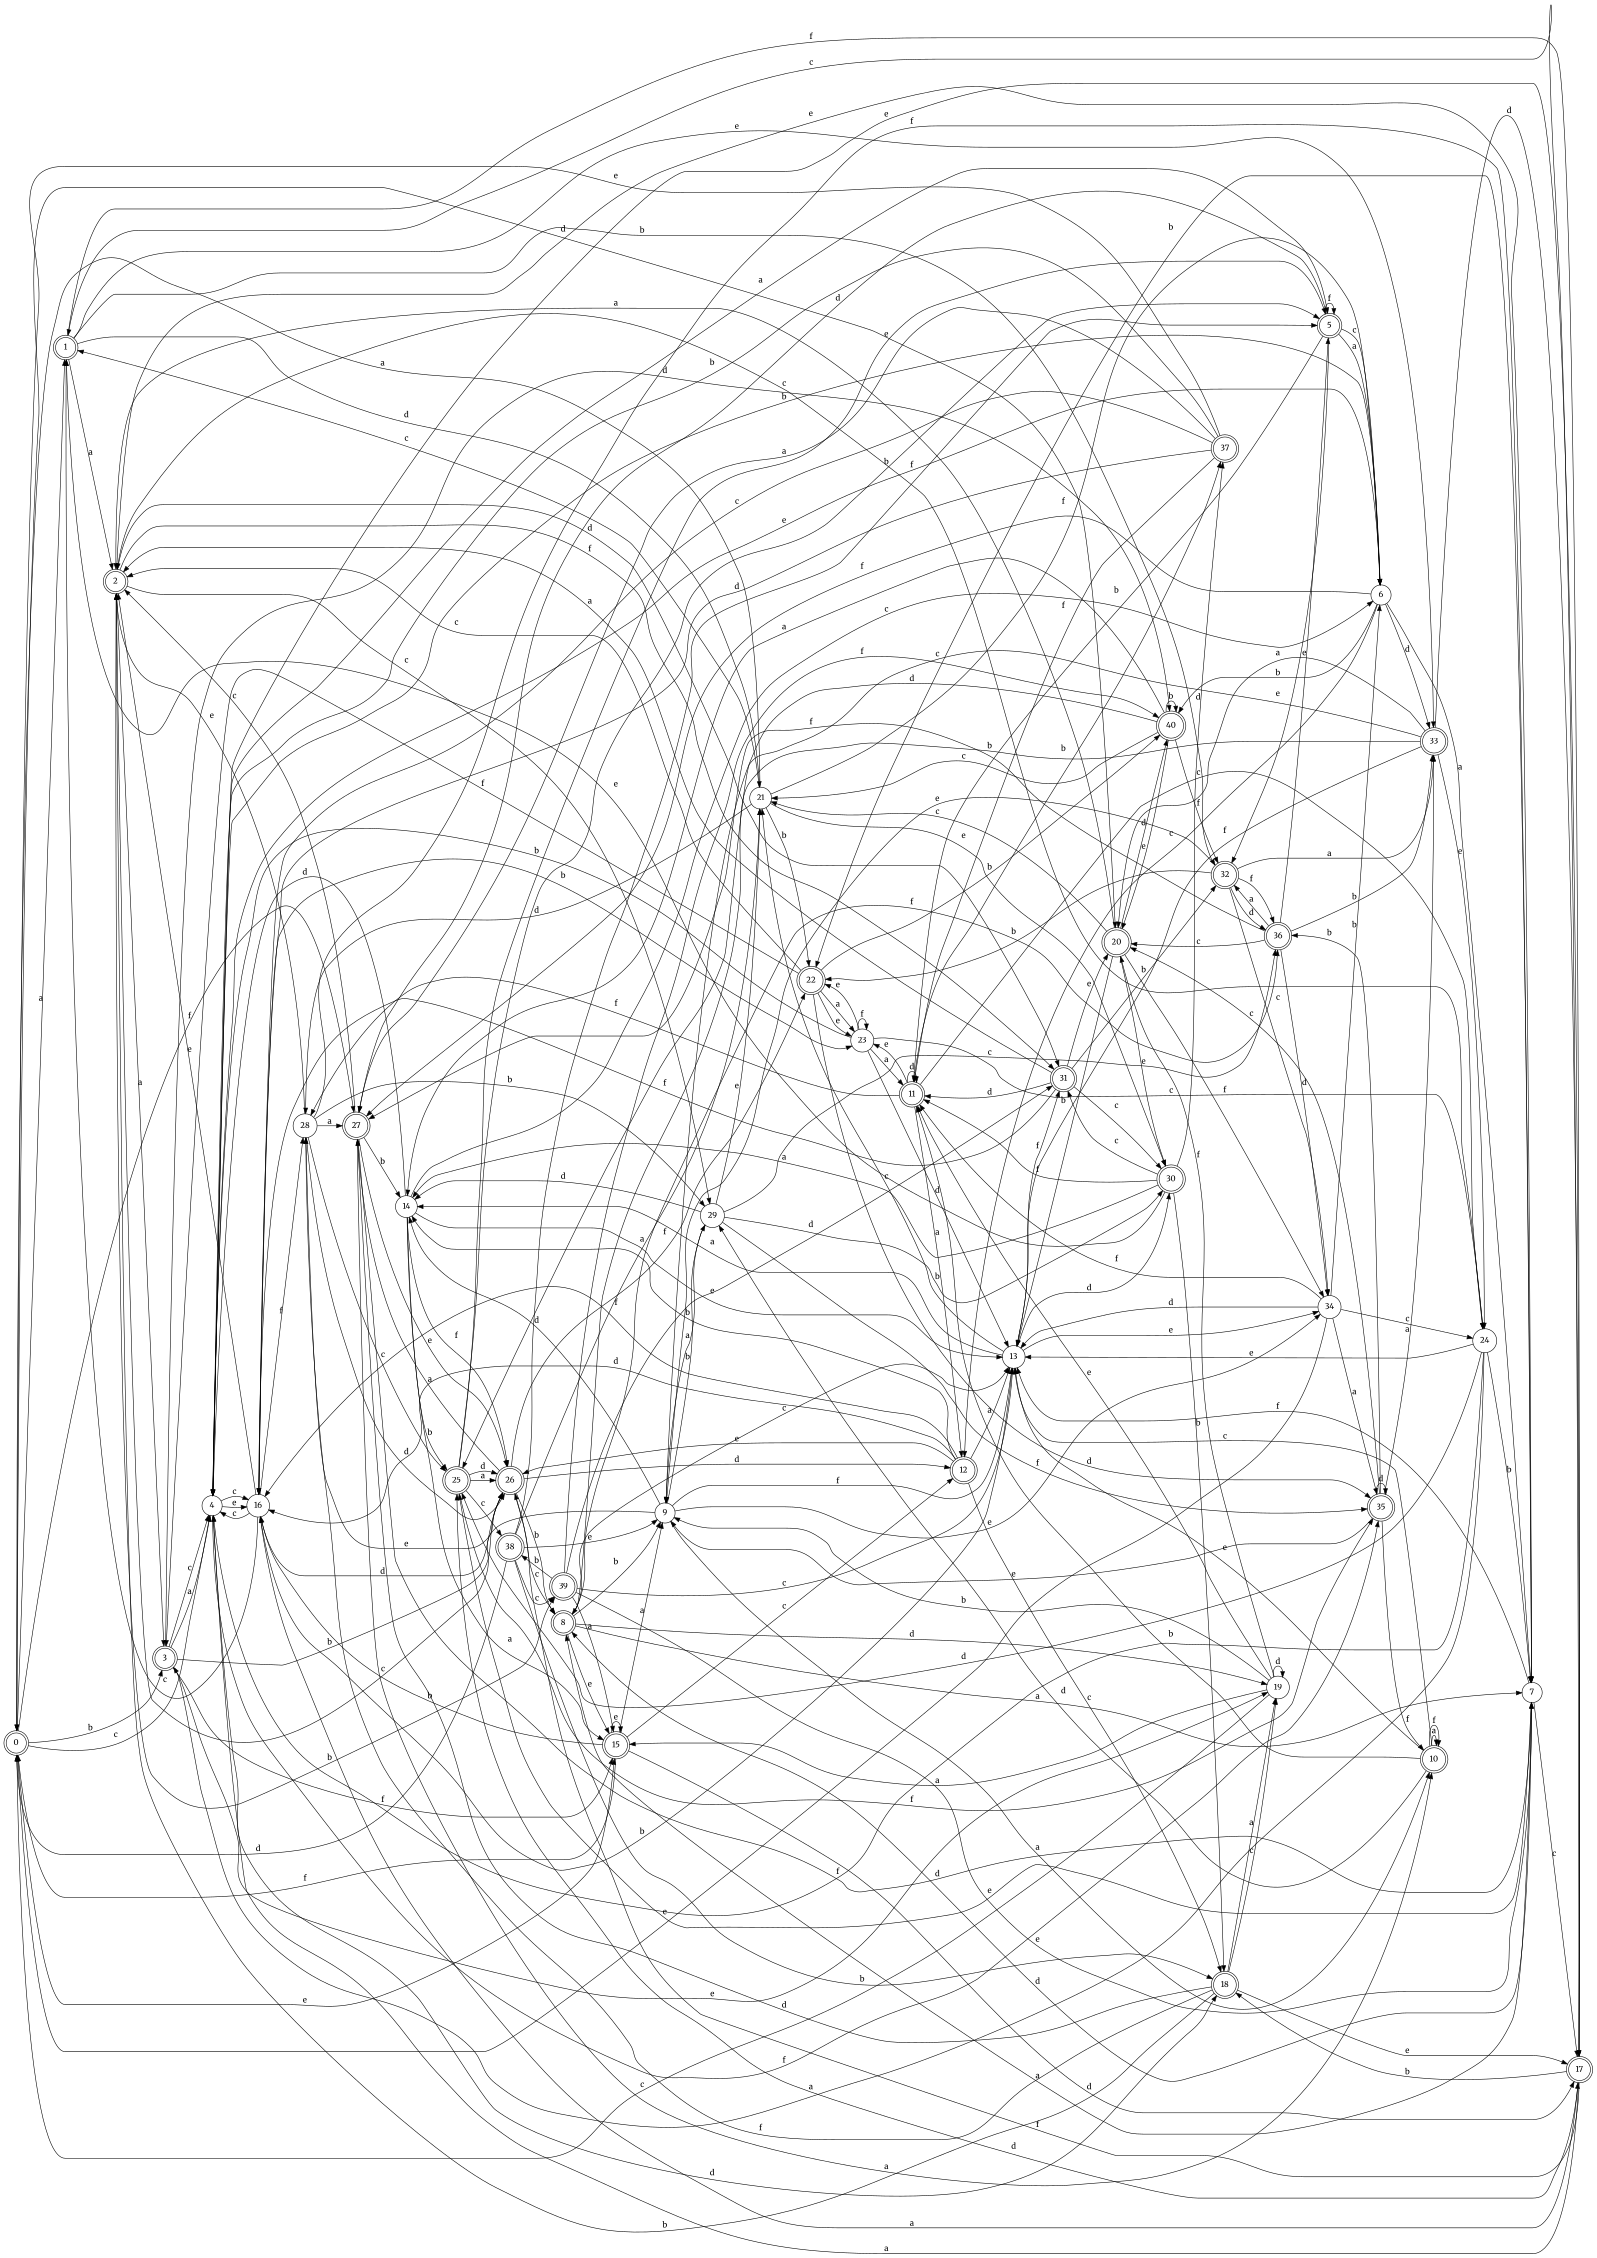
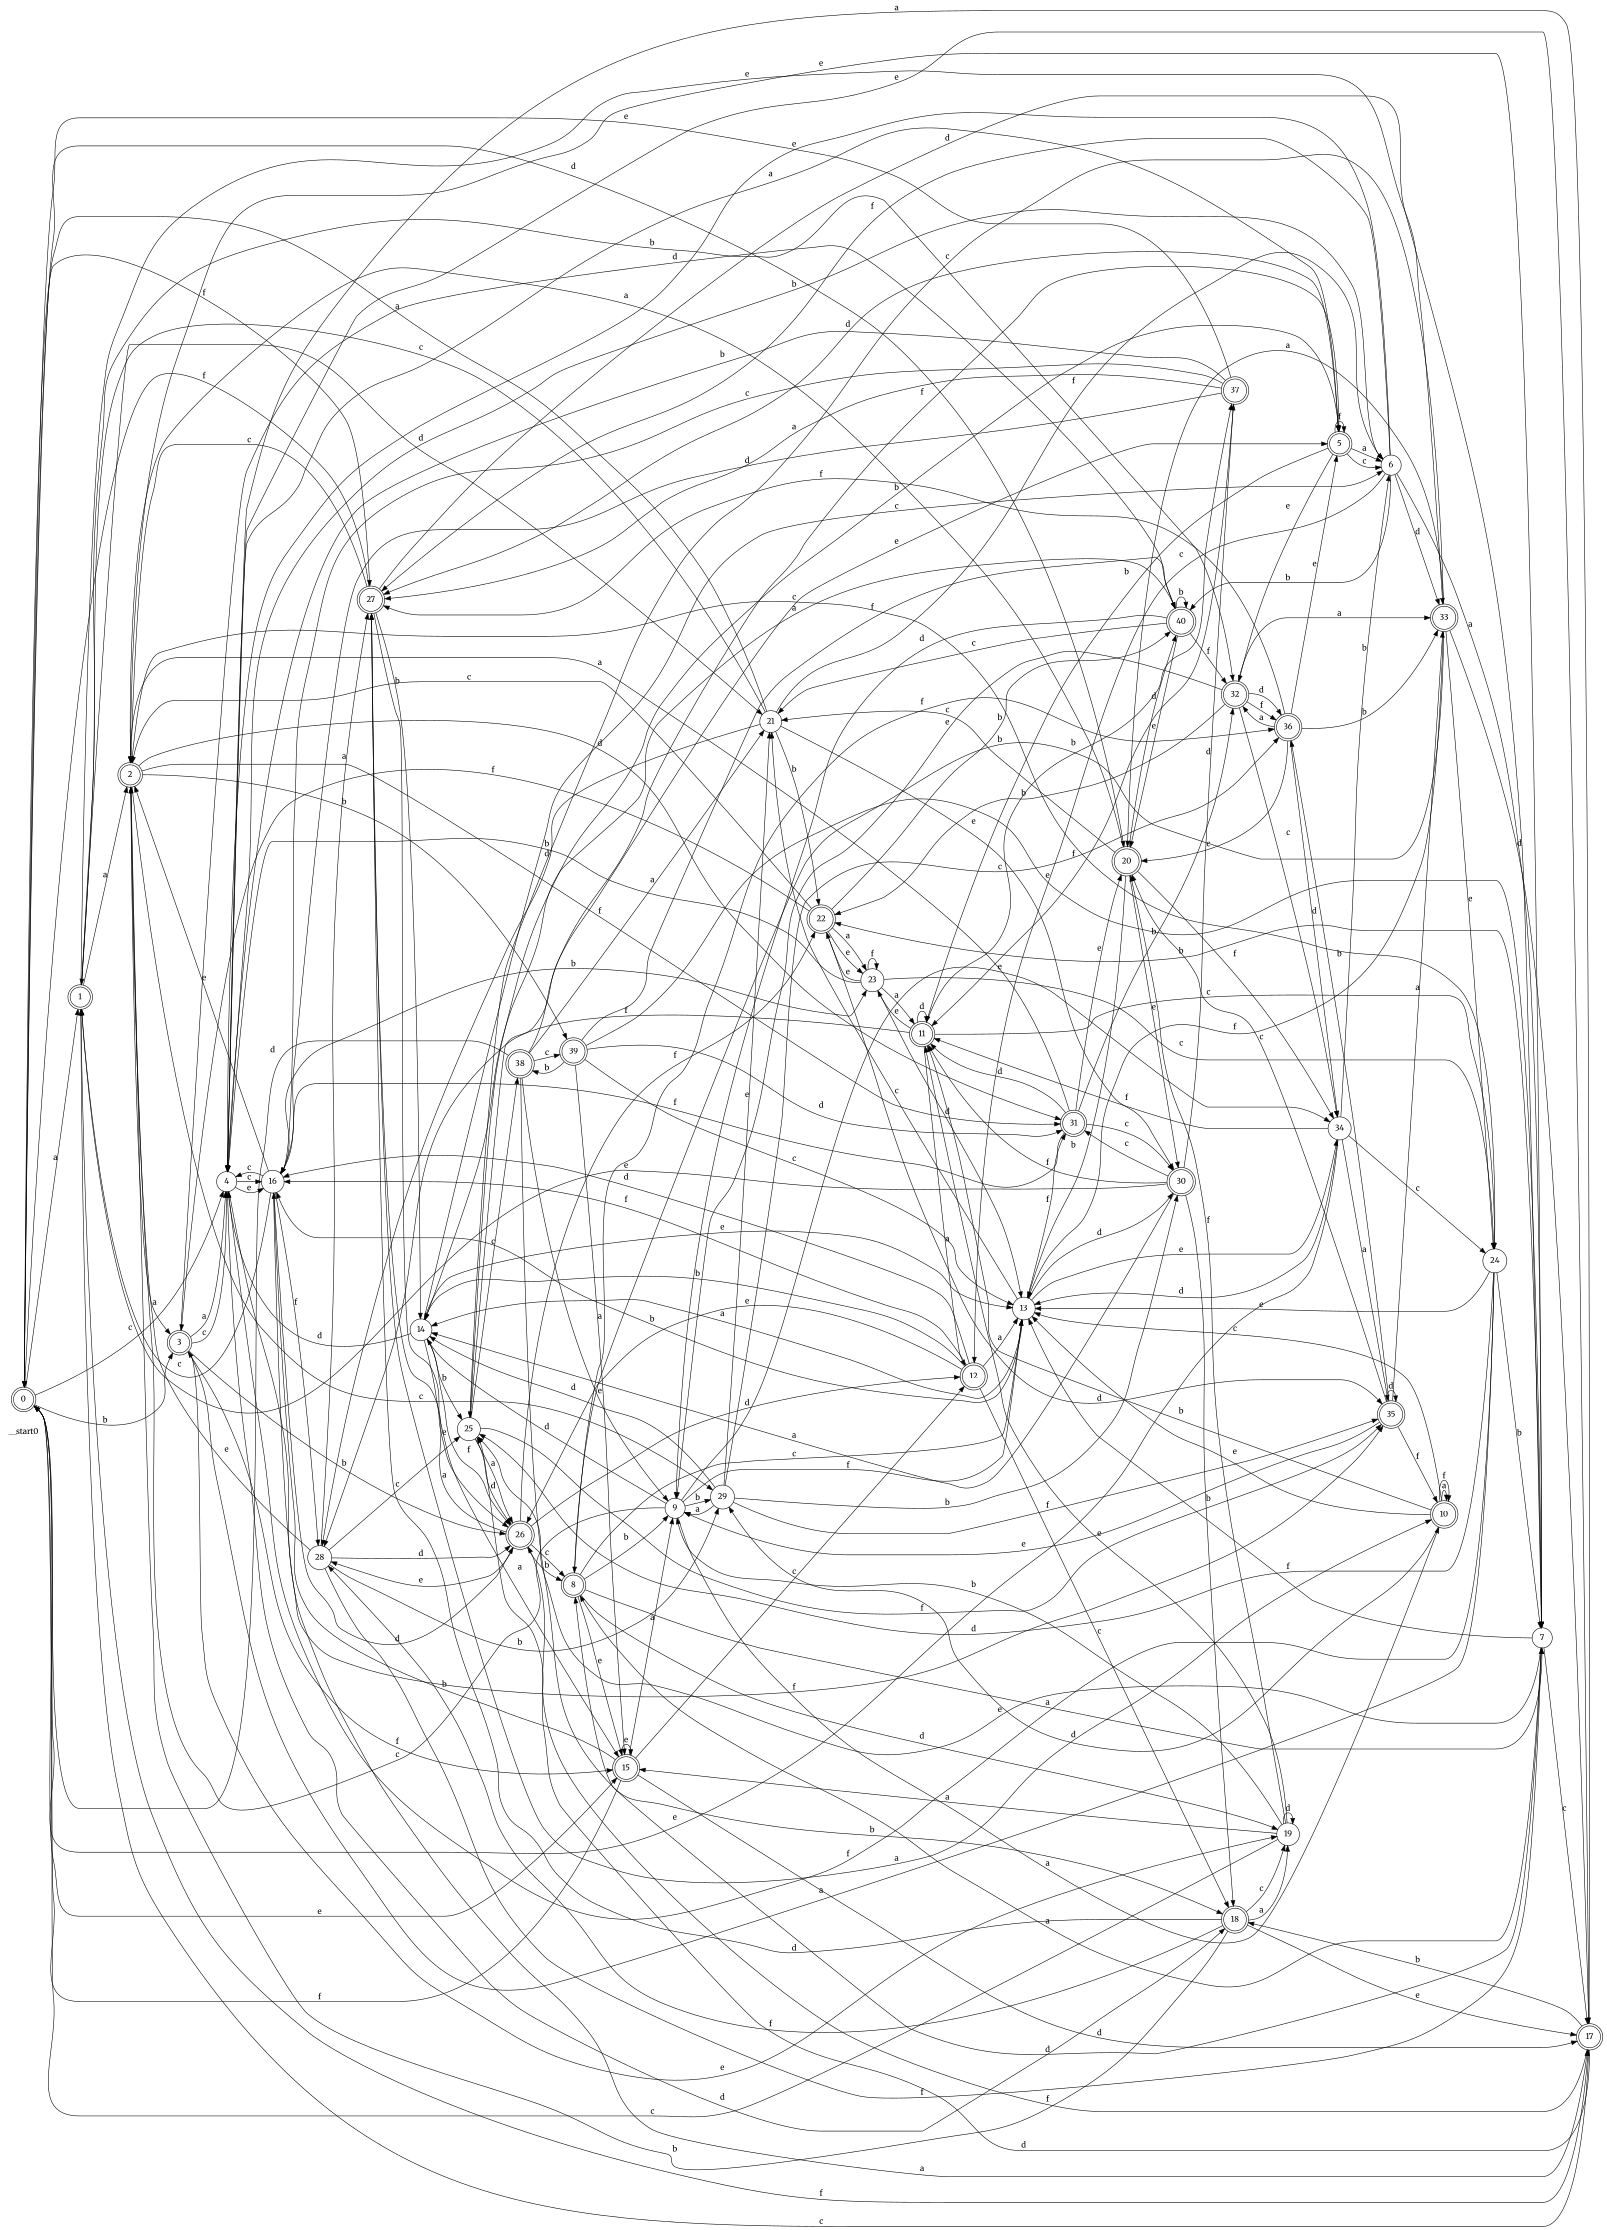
none -> (77, 711)
none -> (24, 1432)
(457, 1480) -> (469, 1429)
